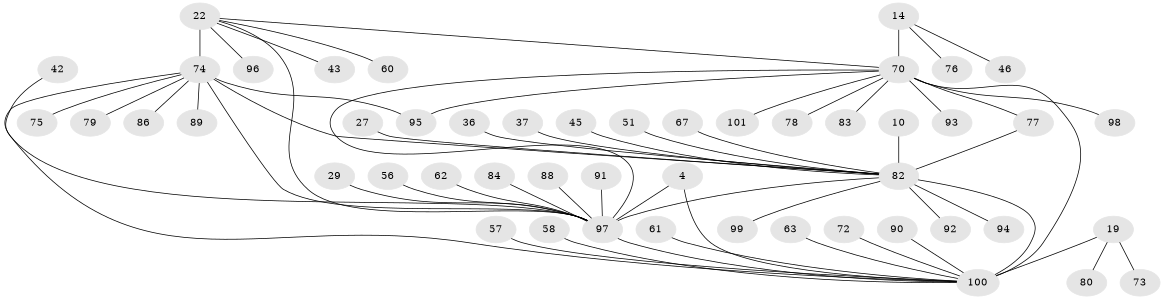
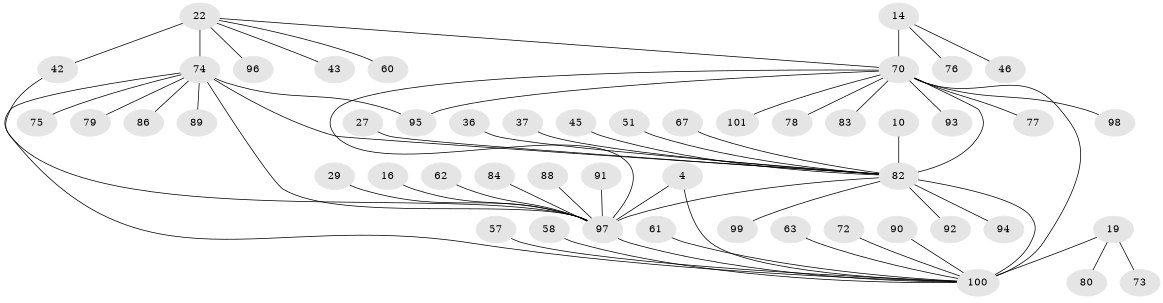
(967, 150) -> (983, 123)
(388, 176) -> (388, 176)
(317, 195) -> (129, 43)
